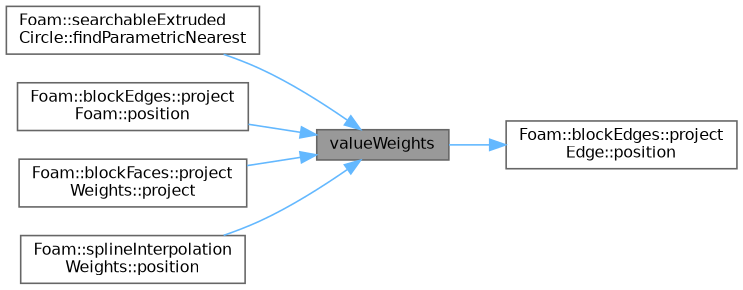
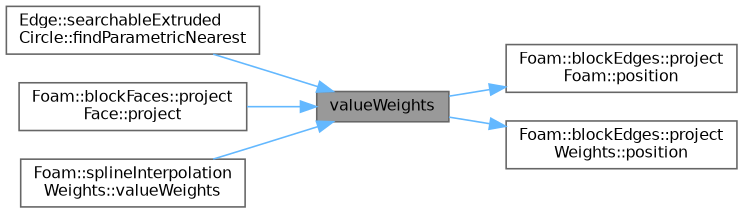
(133, 30) -> (133, 30)
(274, 128) -> (469, 93)
(622, 145) -> (622, 145)
(133, 183) -> (133, 107)
(133, 259) -> (133, 183)
